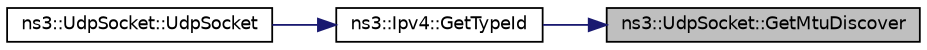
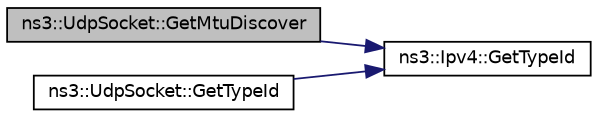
(140, 25) -> (164, 93)
(566, 25) -> (343, 44)
